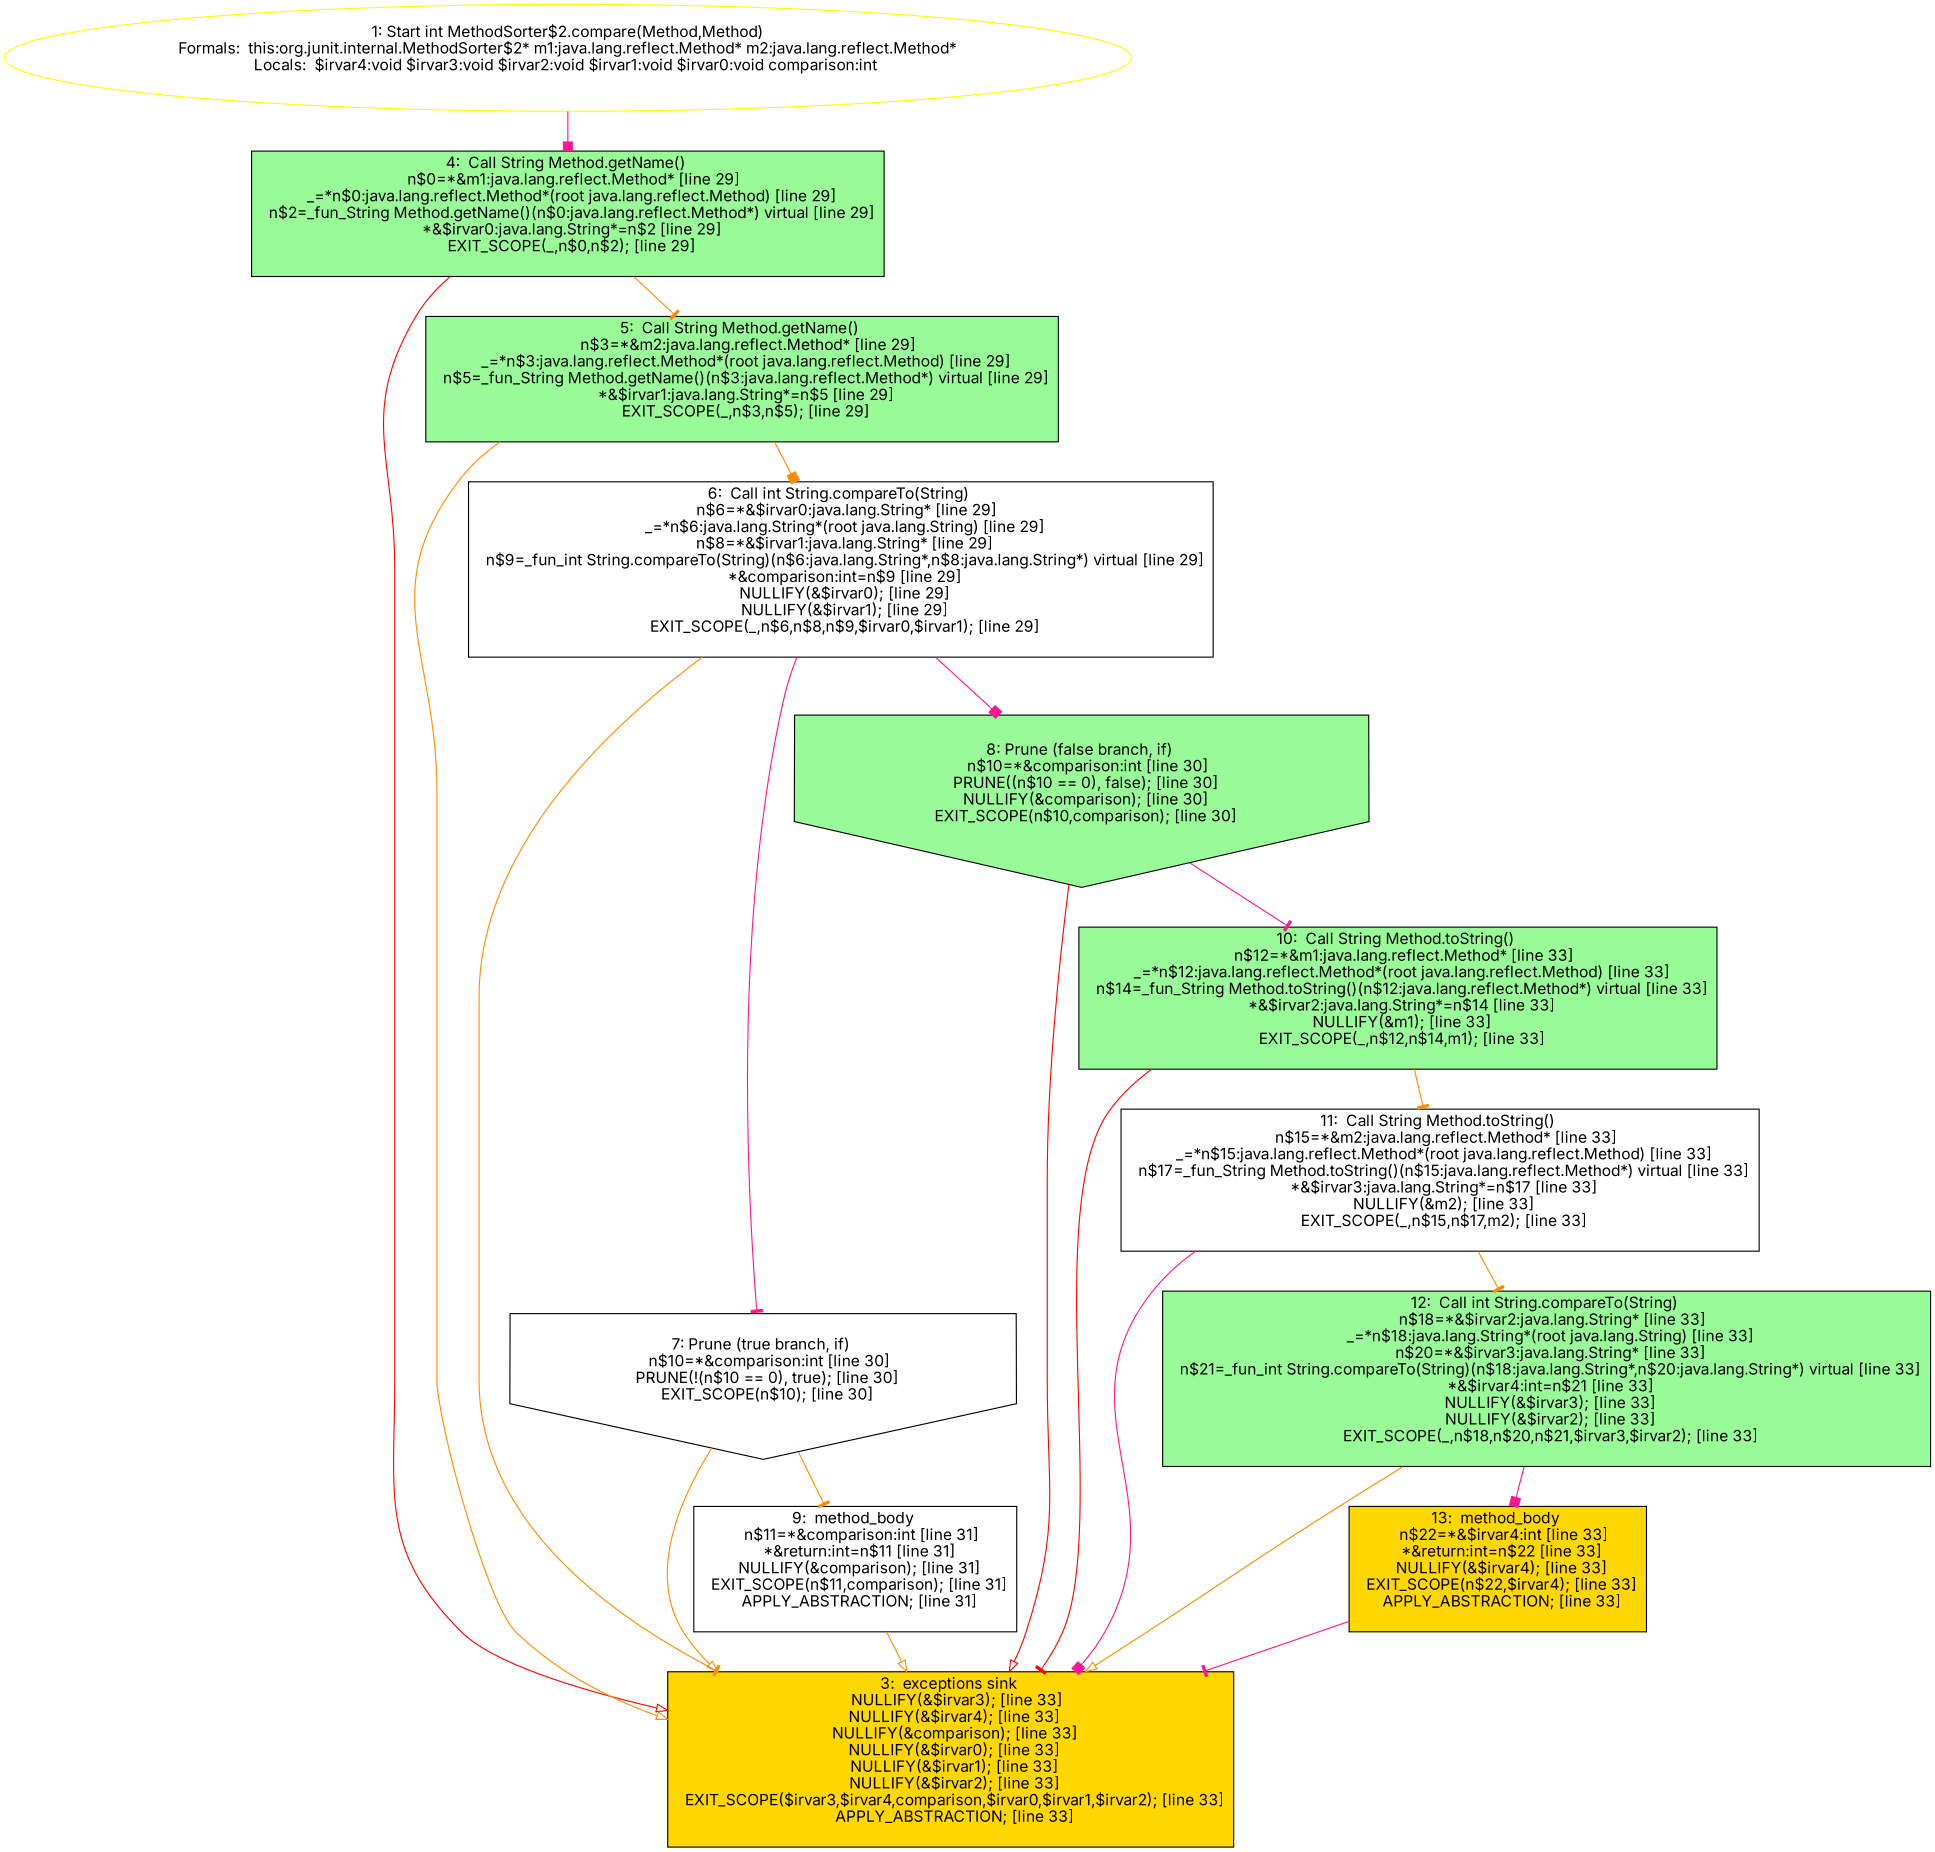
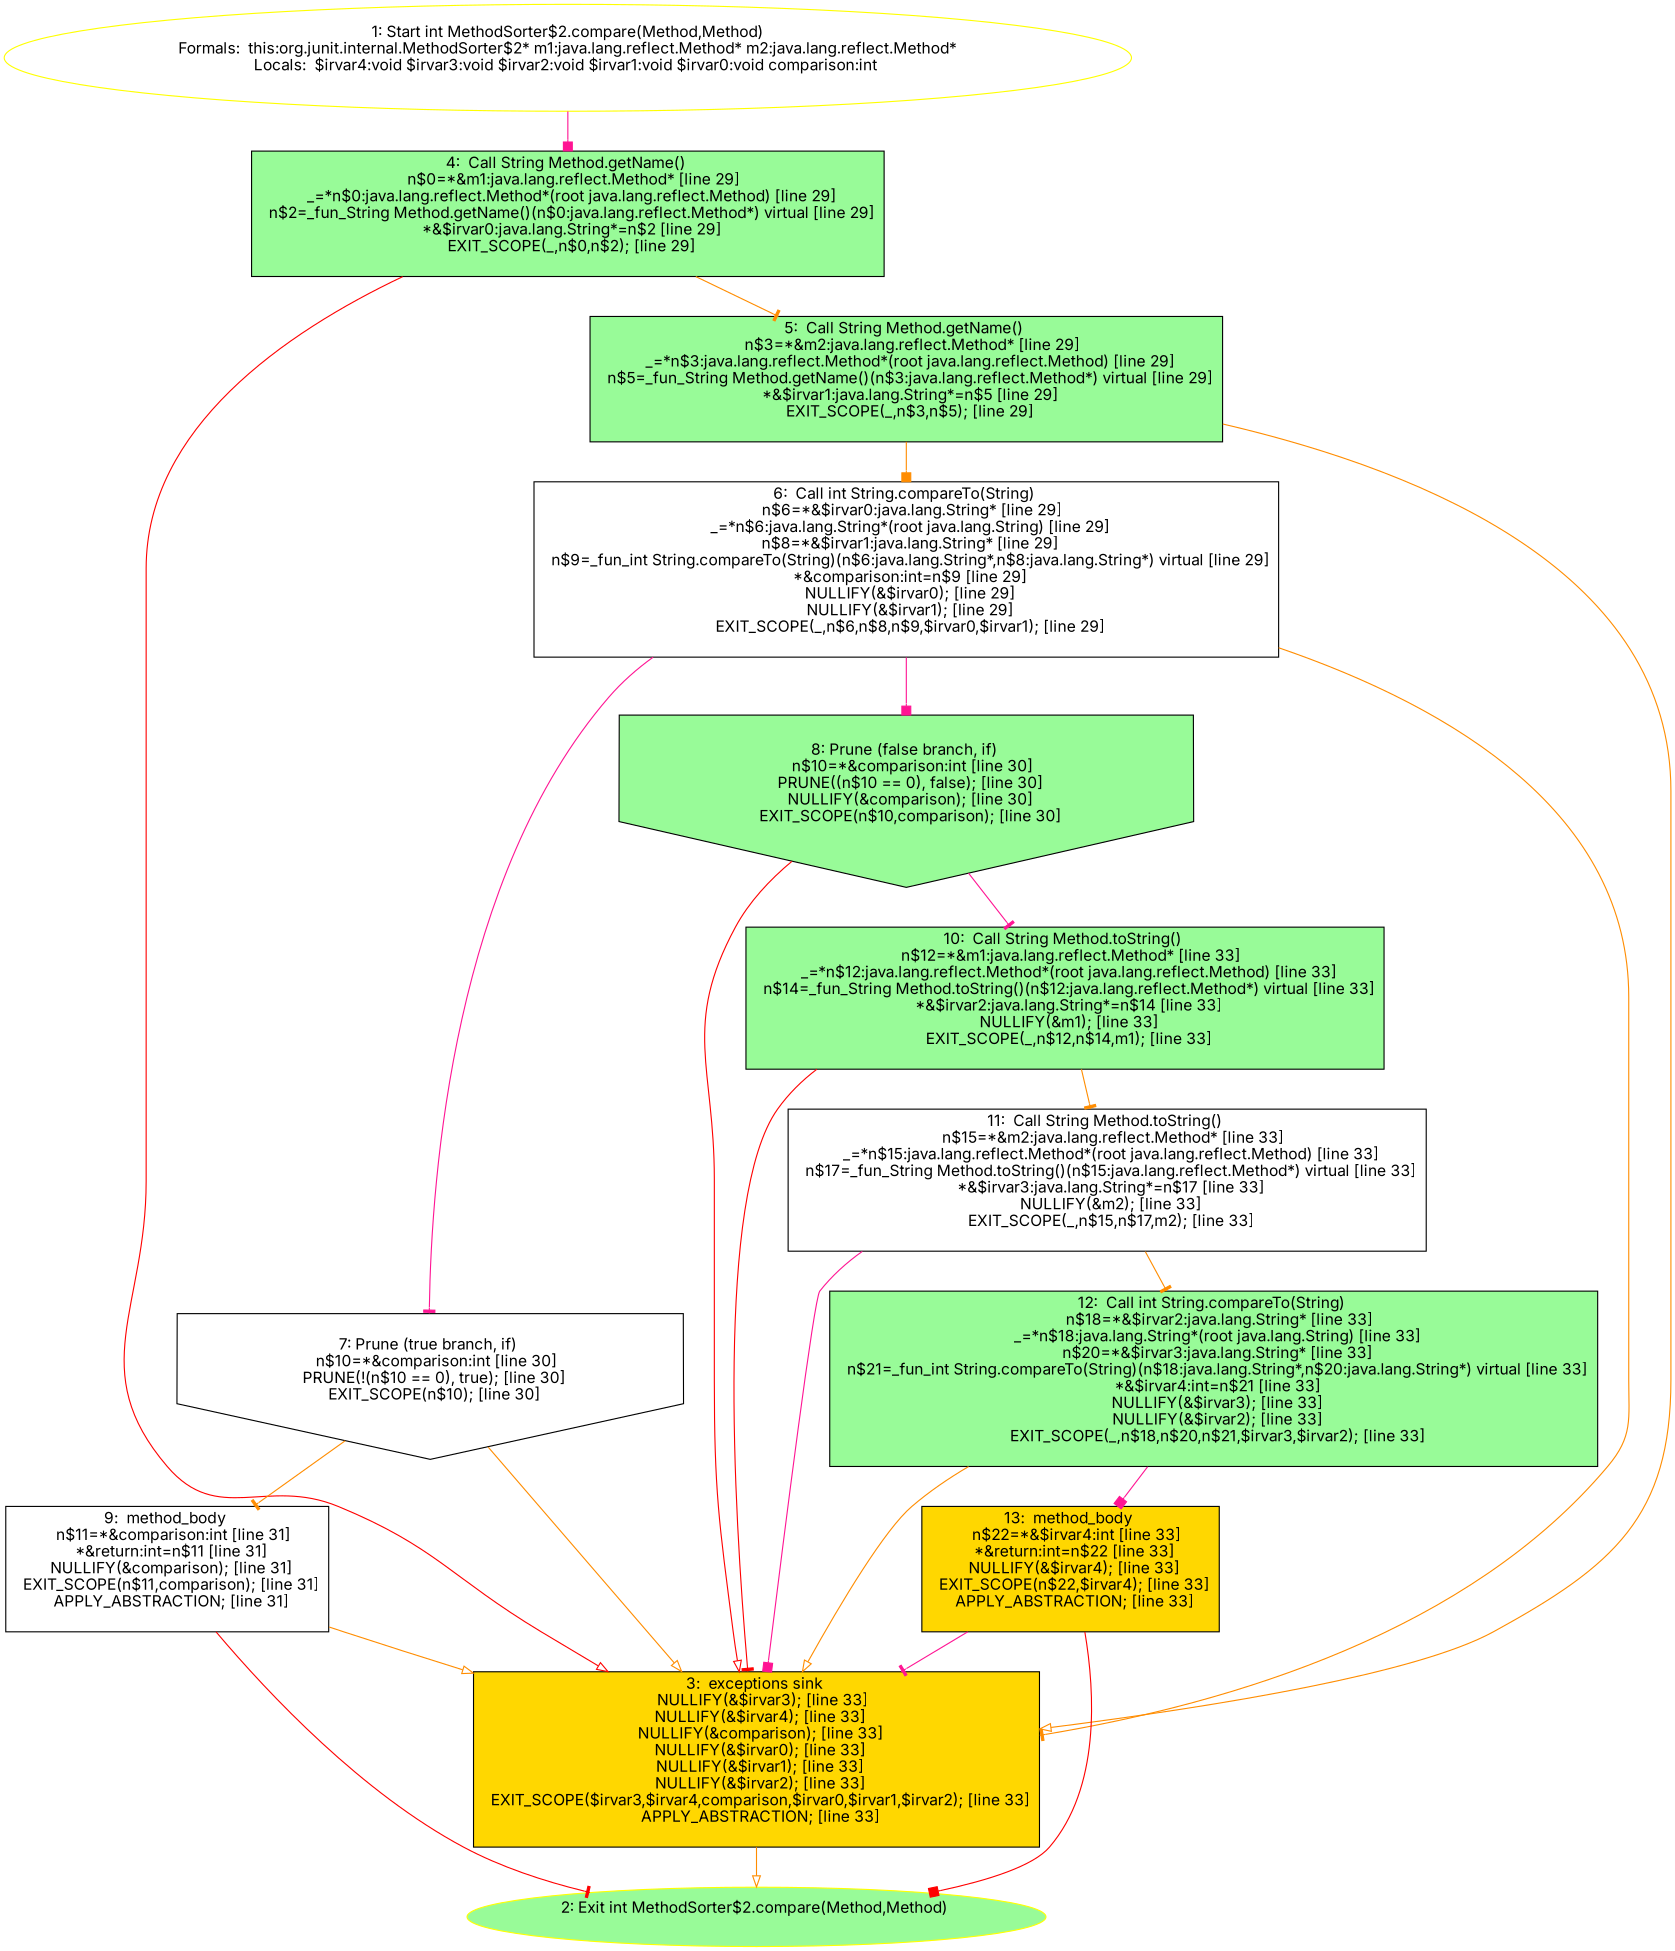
none -> (756, 1917)
